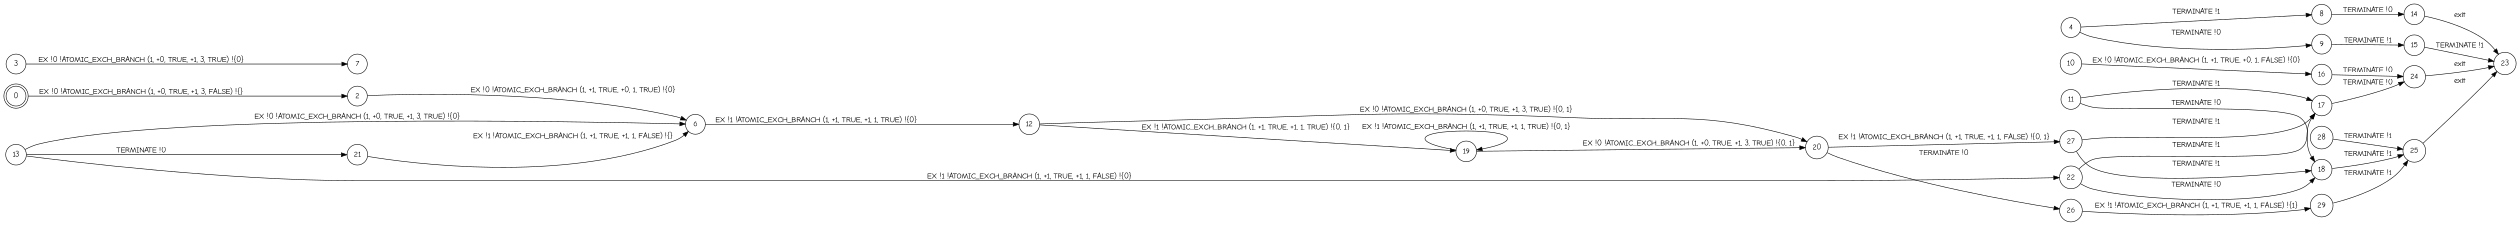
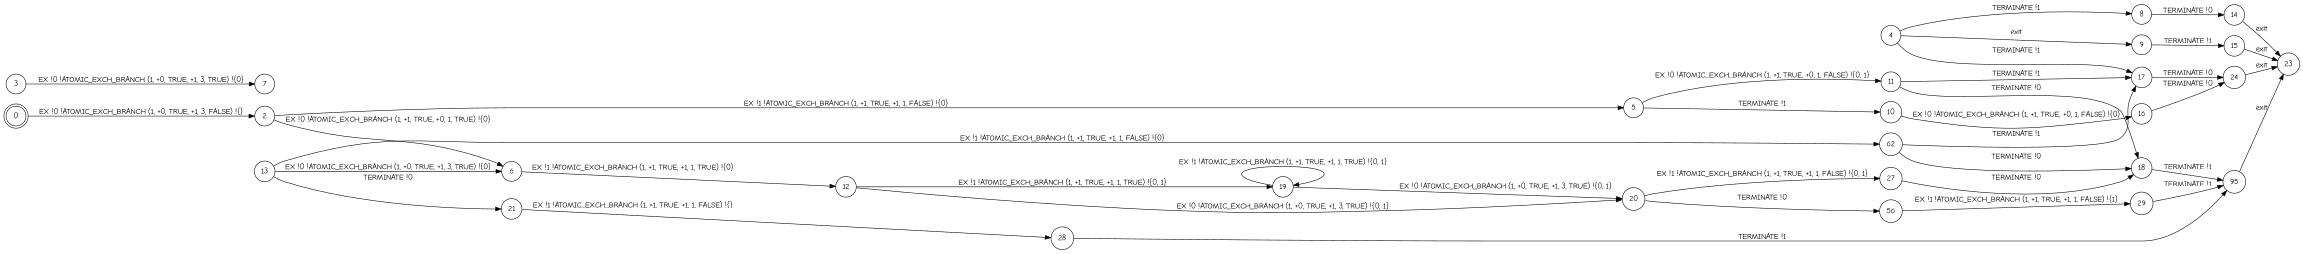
(2196, 33) -> (2016, 32)
(2460, 46) -> (2262, 49)
none -> (1634, 108)
(2199, 138) -> (2010, 64)
(2414, 151) -> (2234, 182)
(2196, 164) -> (2016, 178)
(528, 167) -> (784, 223)
(2071, 177) -> (1891, 144)
(2071, 211) -> (1891, 211)
